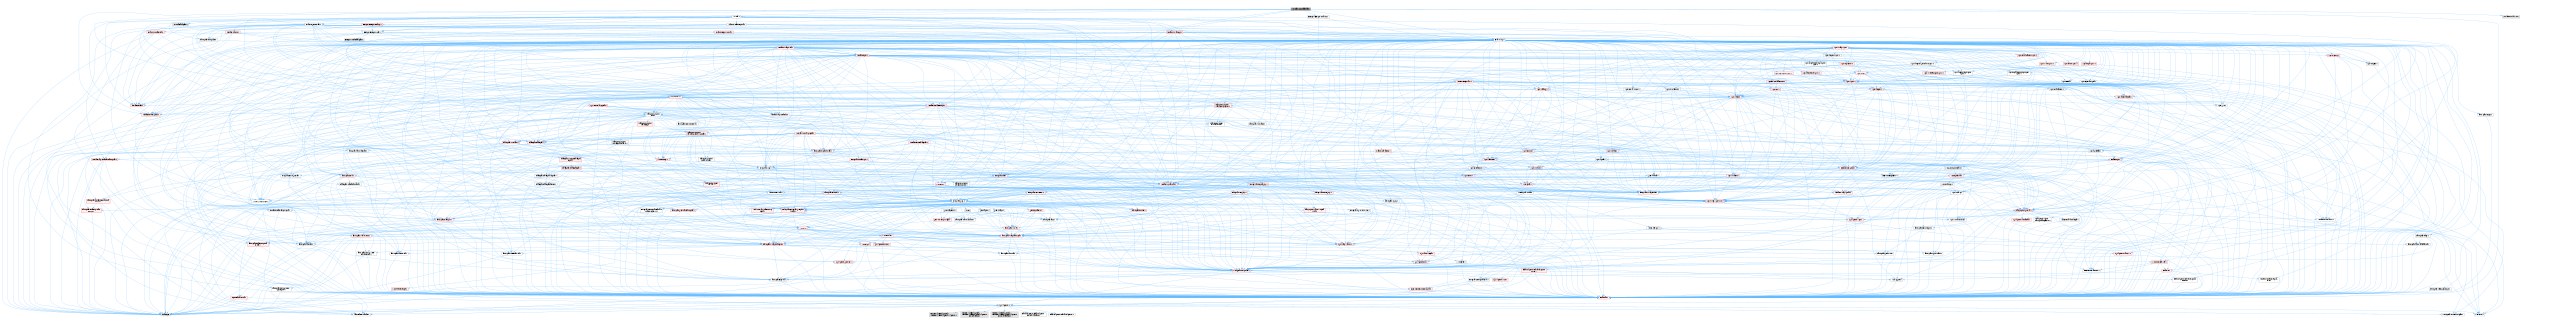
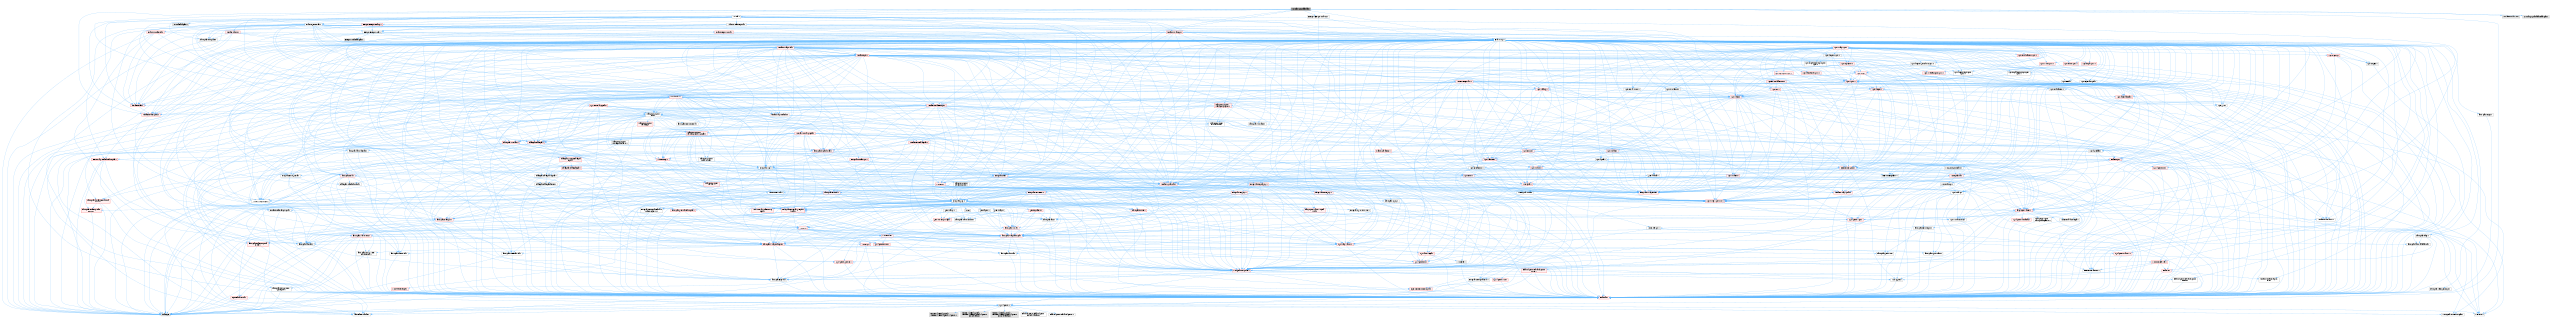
none -> (2536, 17)
(105, 160) -> (105, 160)
none -> (2160, 168)
(950, 211) -> (950, 211)
(2024, 211) -> (2024, 211)
